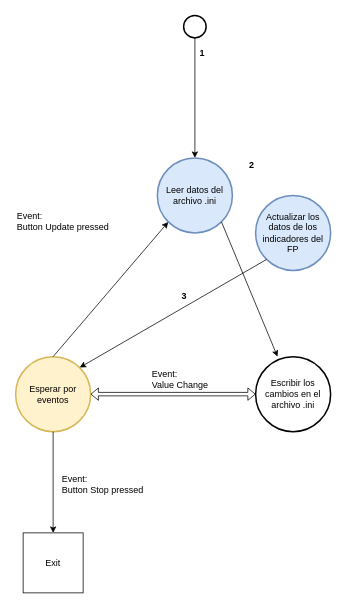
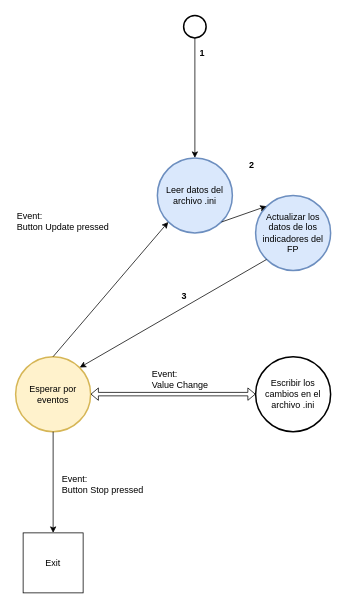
(248, 287) -> (241, 215)
